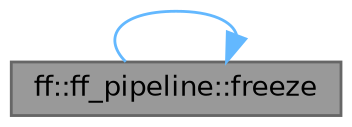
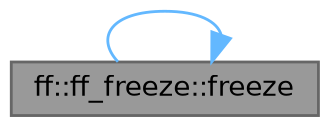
(176, 89) -> (165, 89)
